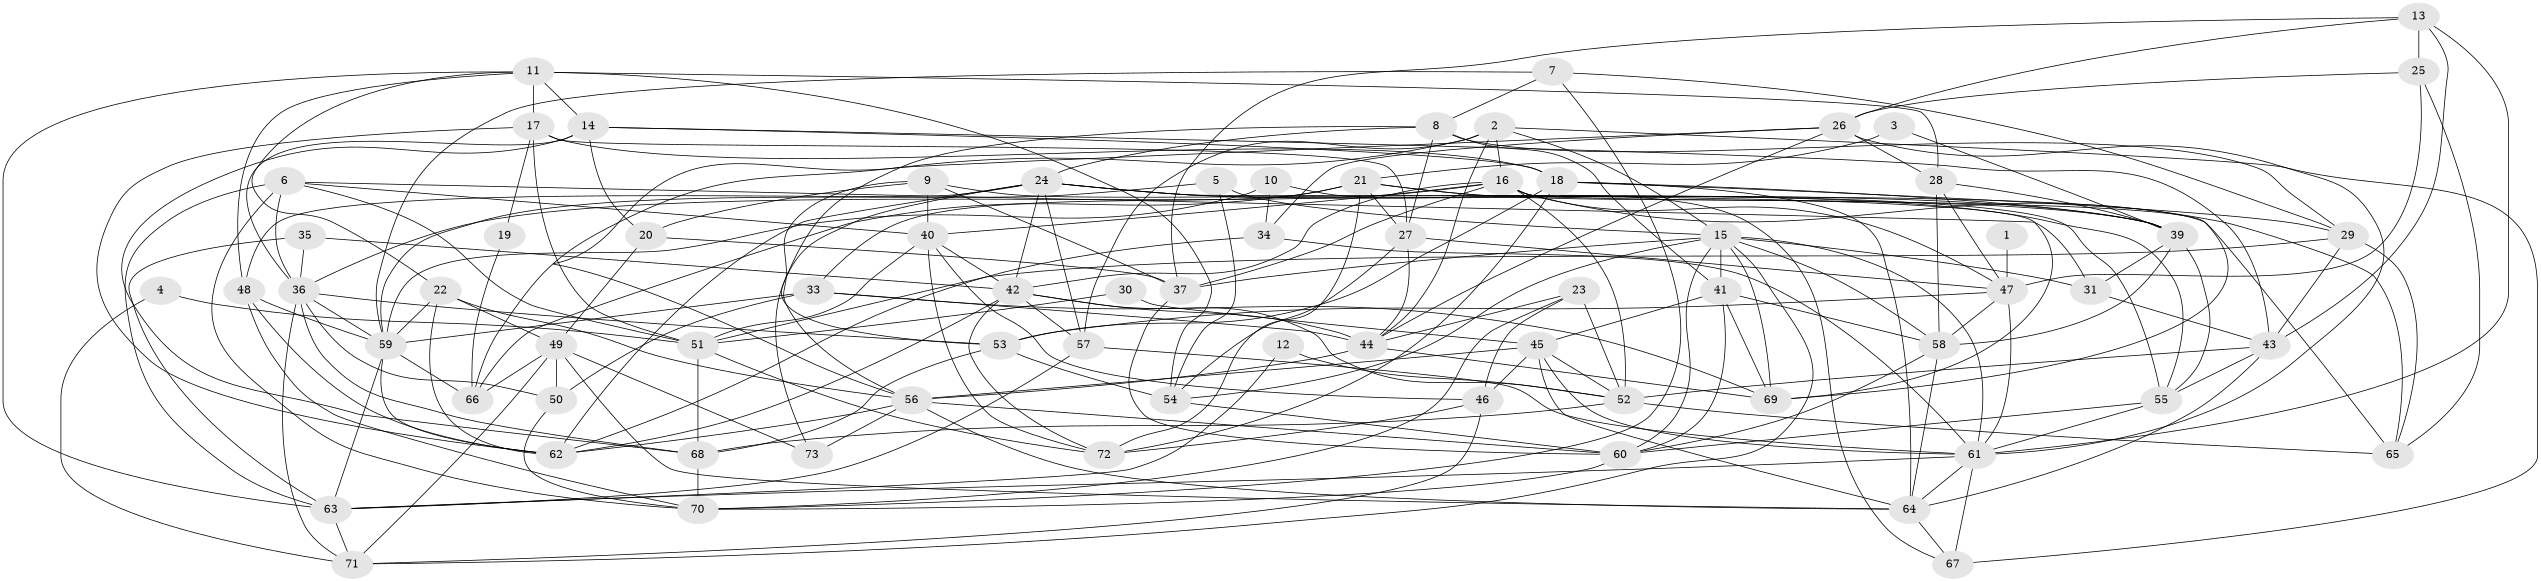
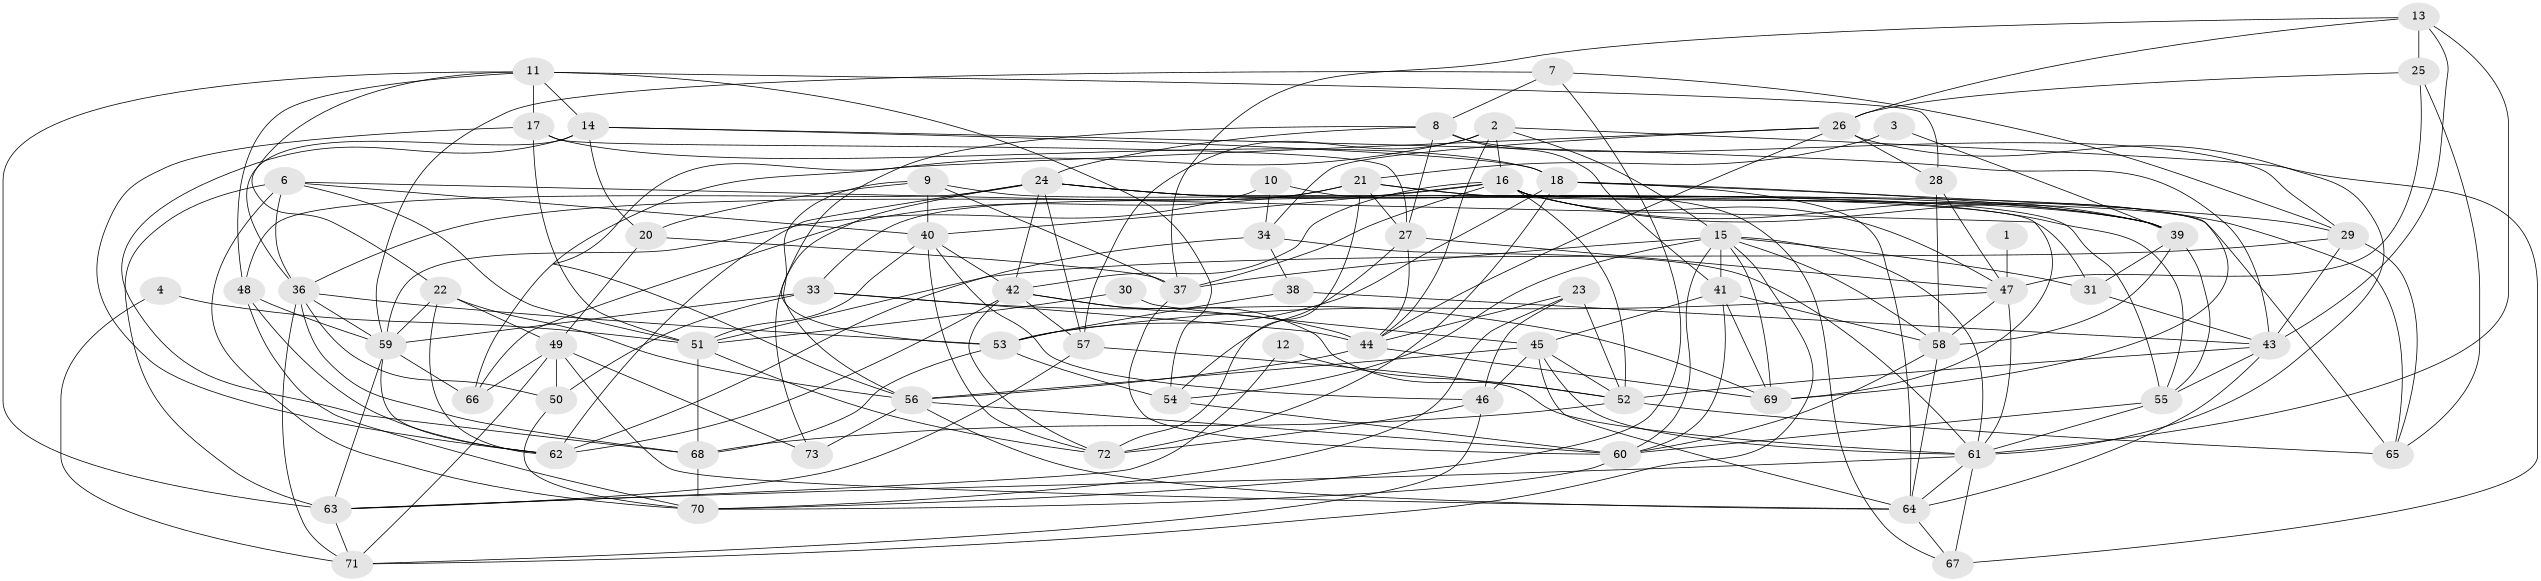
(1216, 181) -> none
(2039, 197) -> (1855, 209)
(305, 236) -> none
(505, 236) -> none
none -> (1293, 291)
(735, 432) -> none
